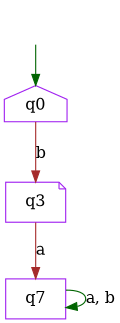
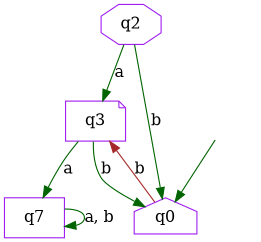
none -> (131, 24)
none -> (102, 179)
(36, 245) -> (62, 163)
